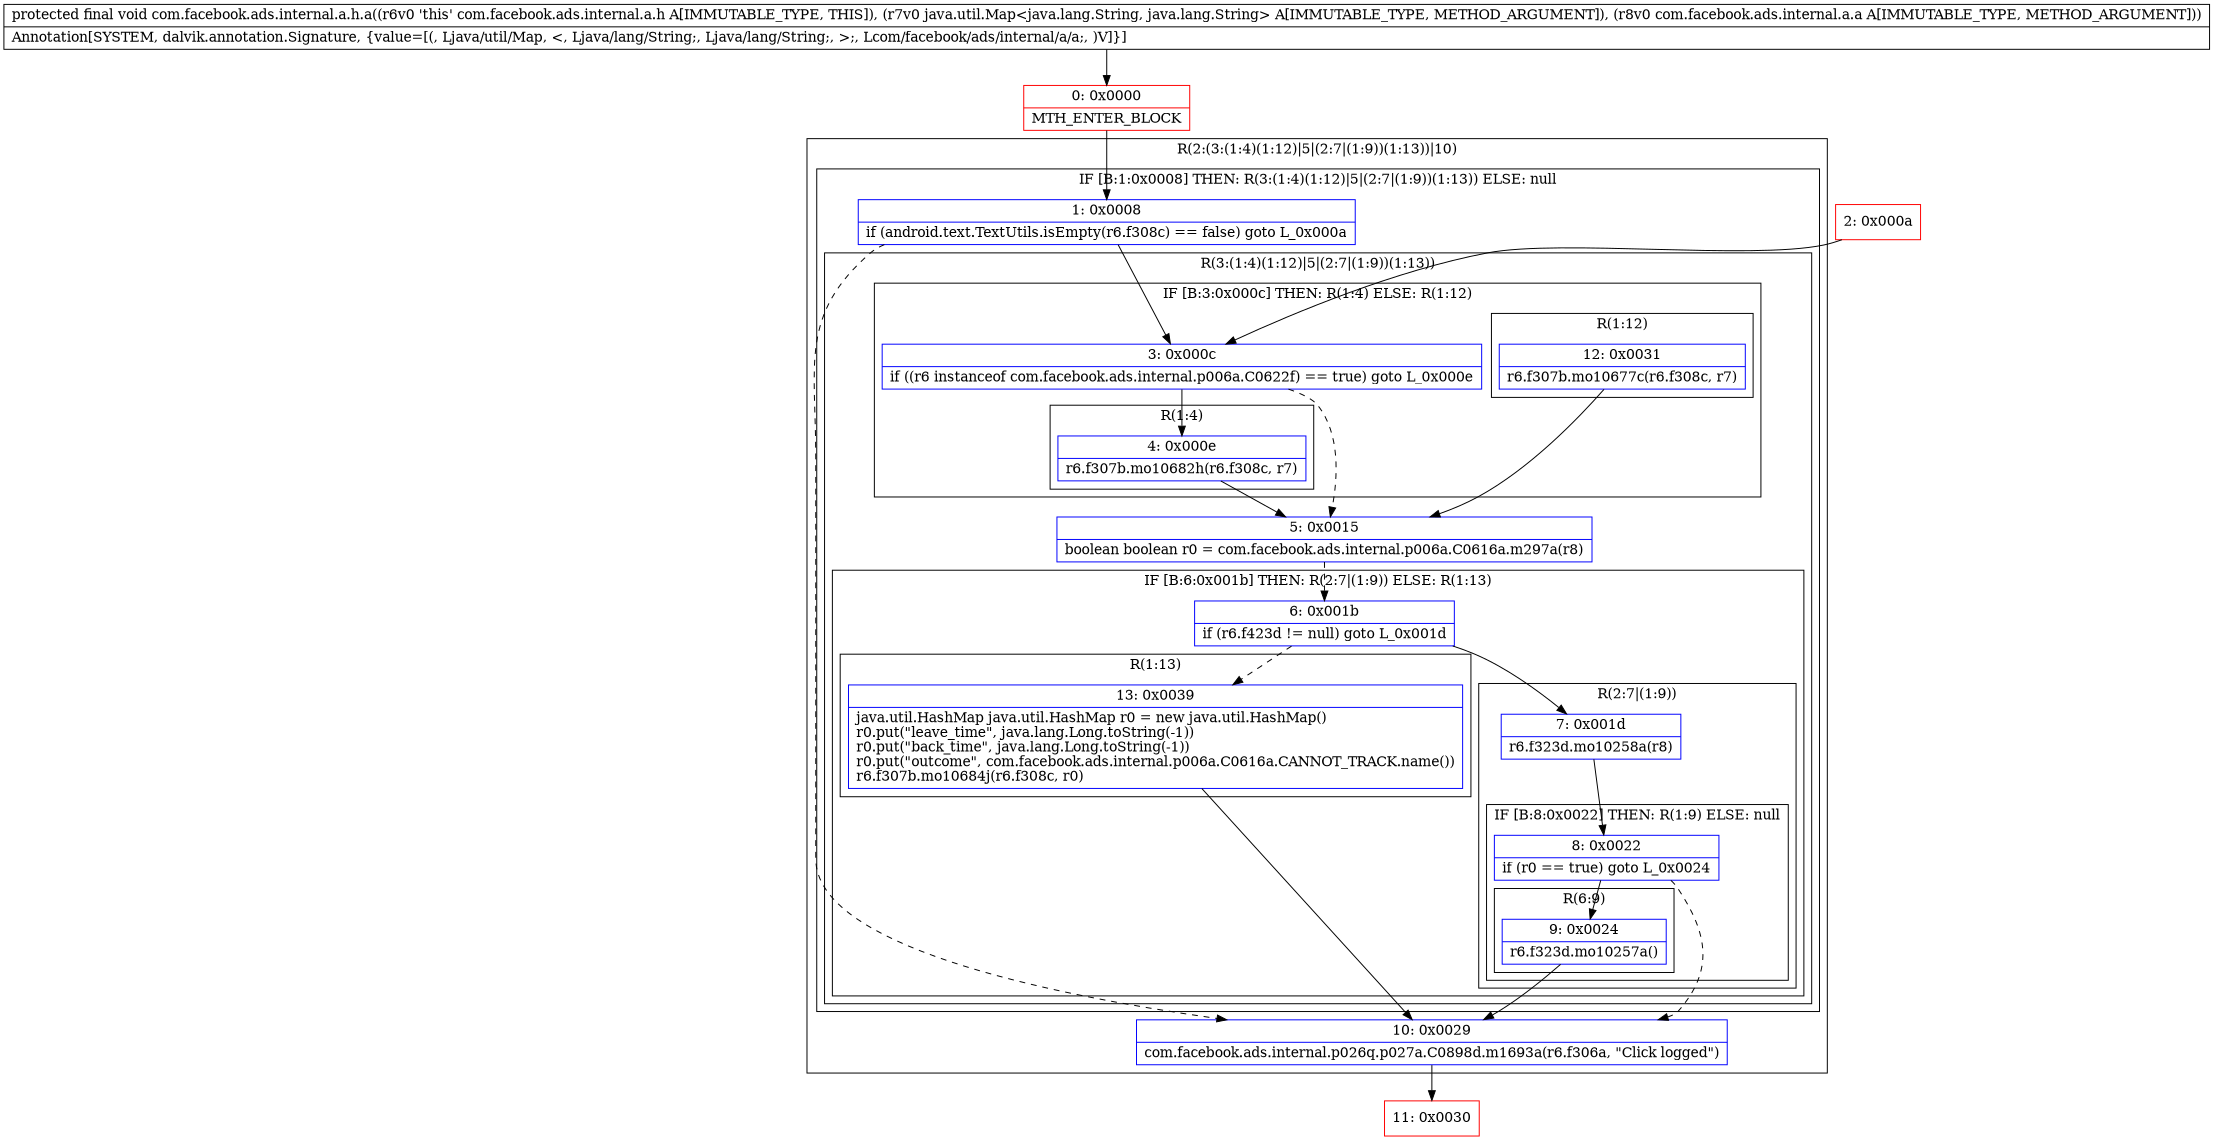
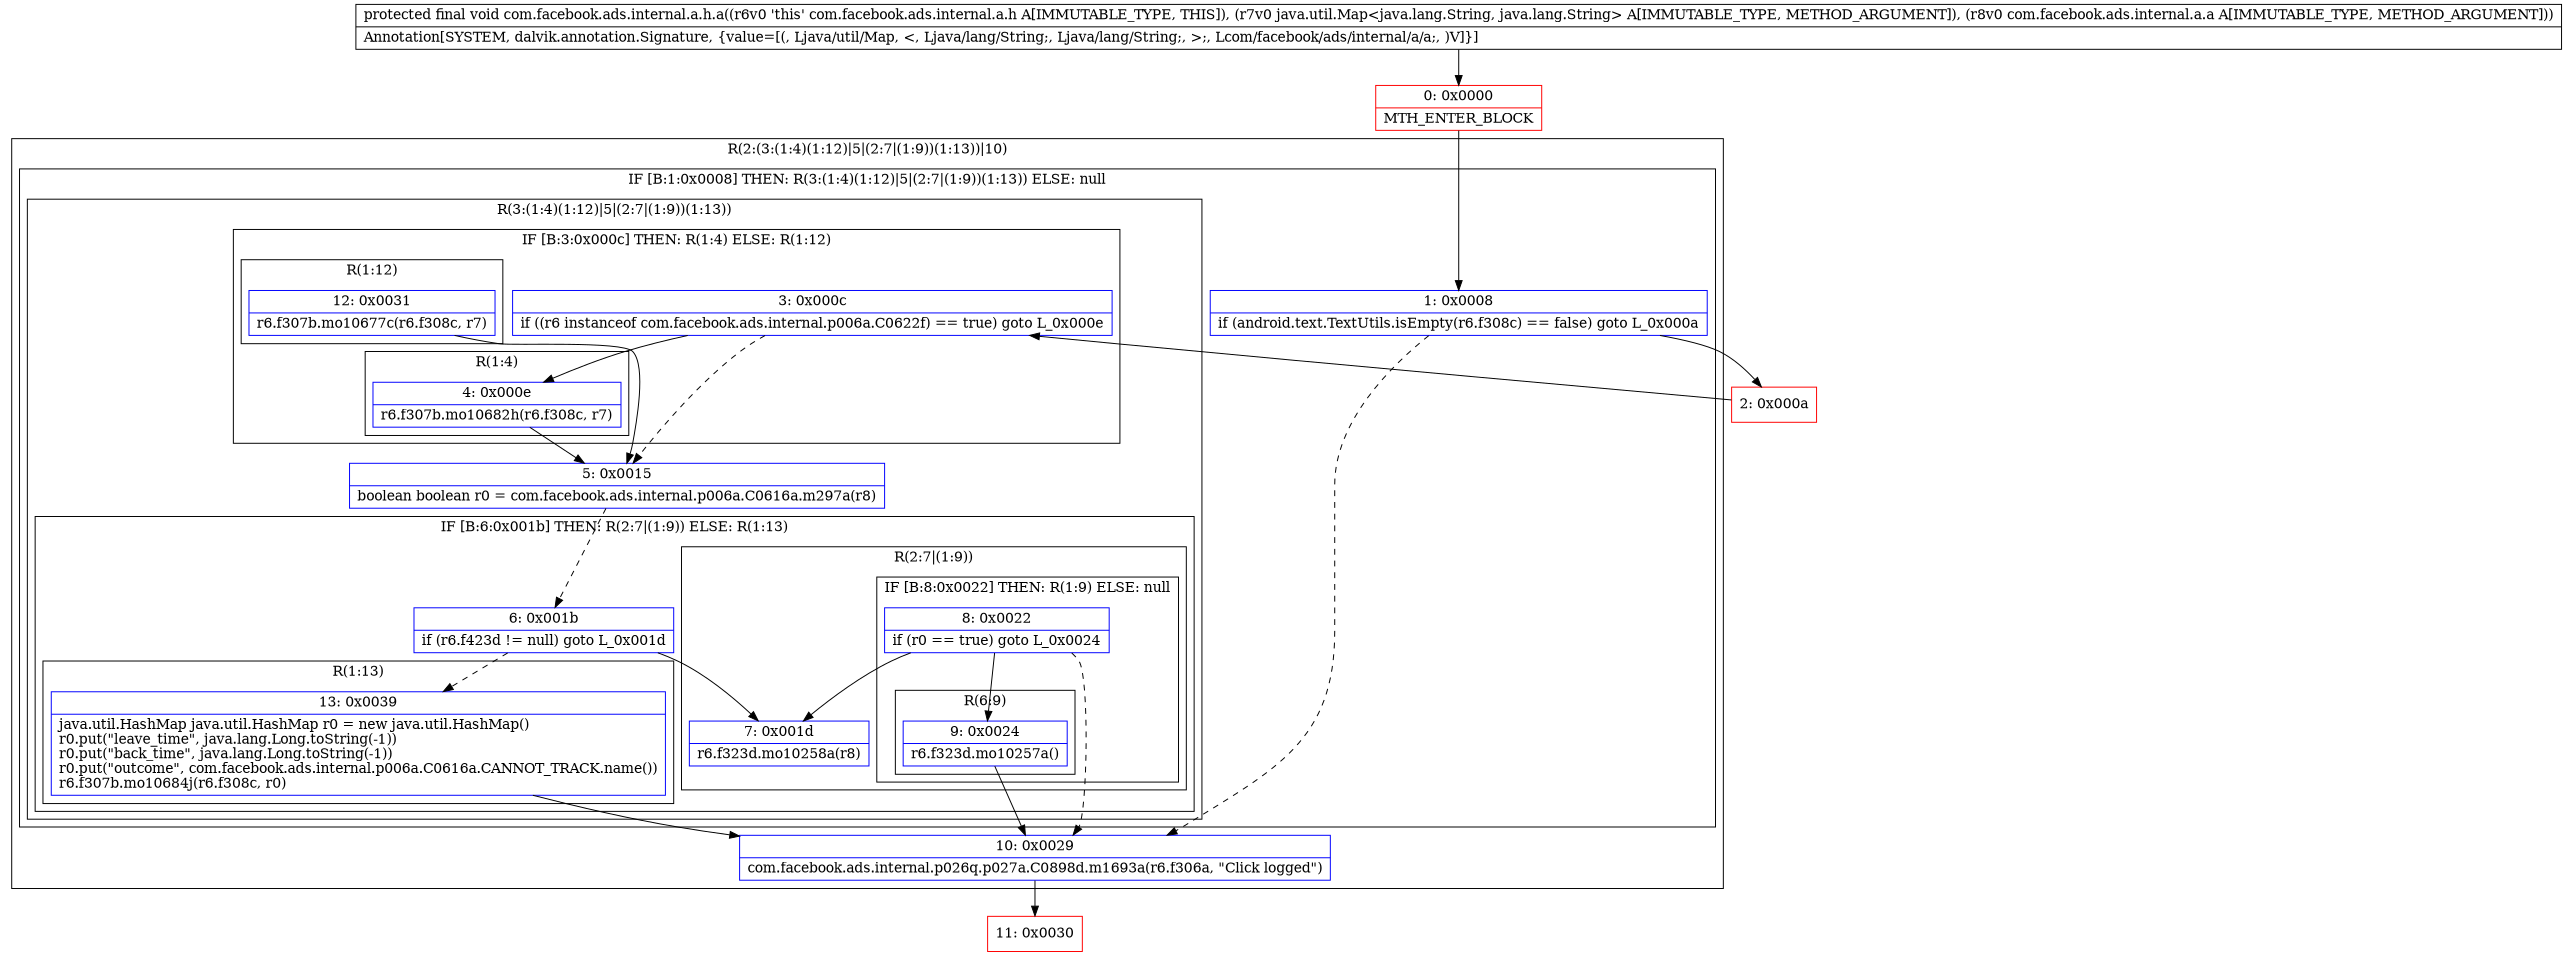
(1142, 290) -> (1709, 347)
(1598, 792) -> (858, 680)
